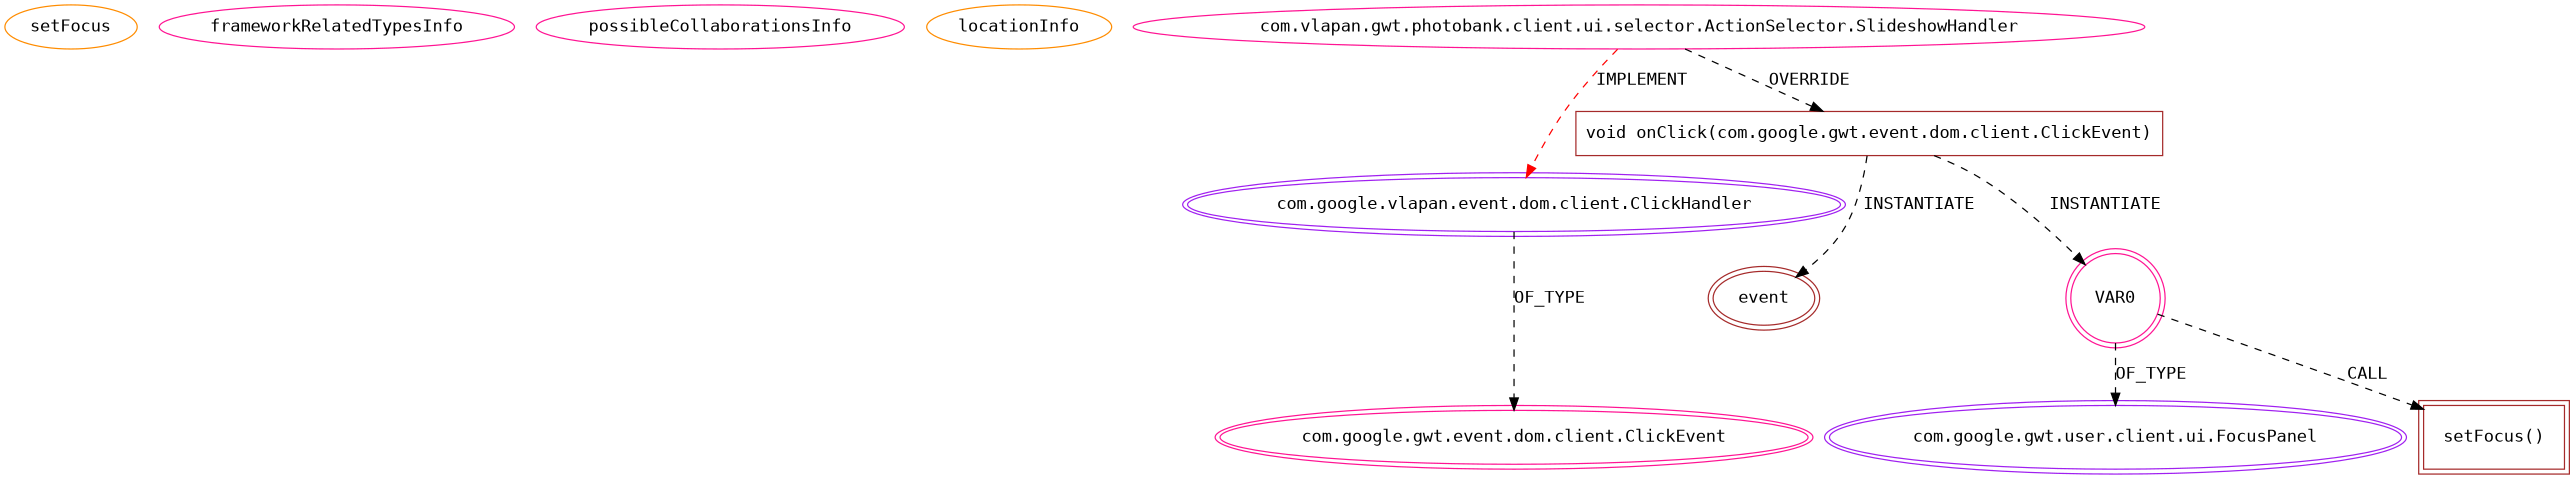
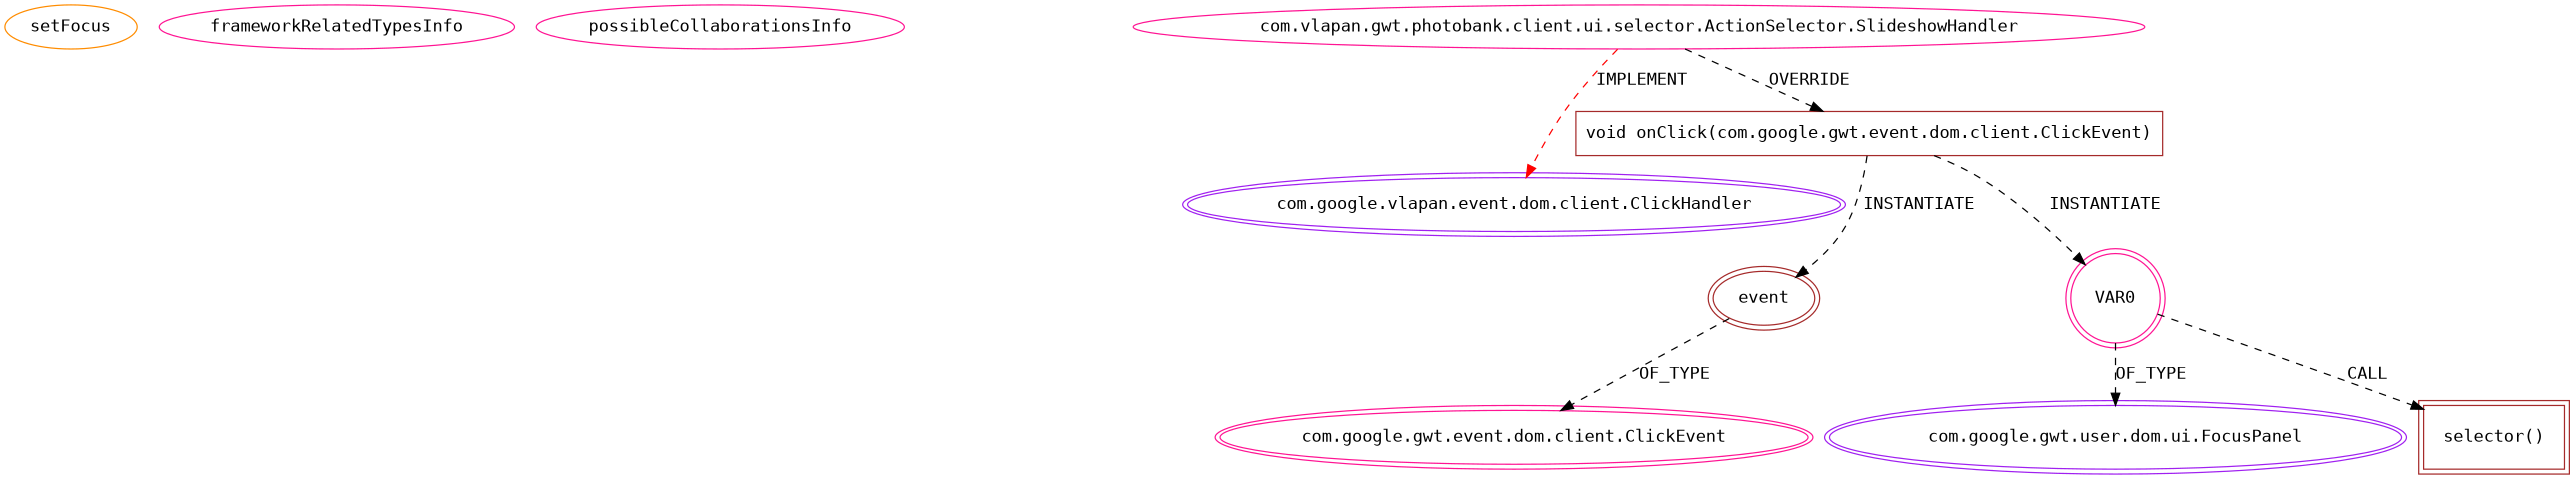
(1019, 27) -> none
(1514, 315) -> (1651, 362)
(2116, 437) -> (2116, 437)
(2494, 437) -> (2494, 437)
